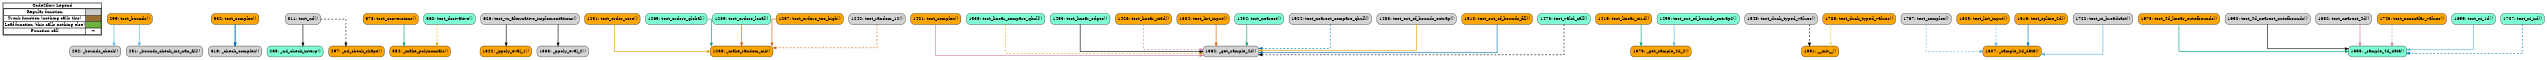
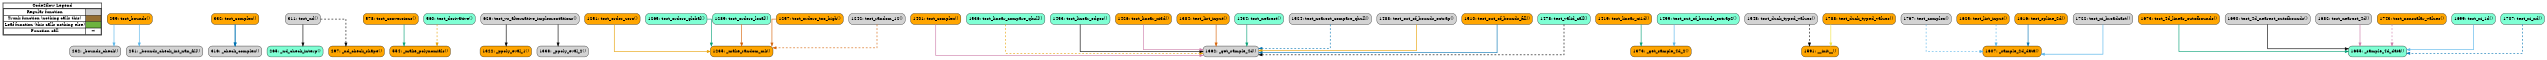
(1159, 50) -> (1159, 50)
